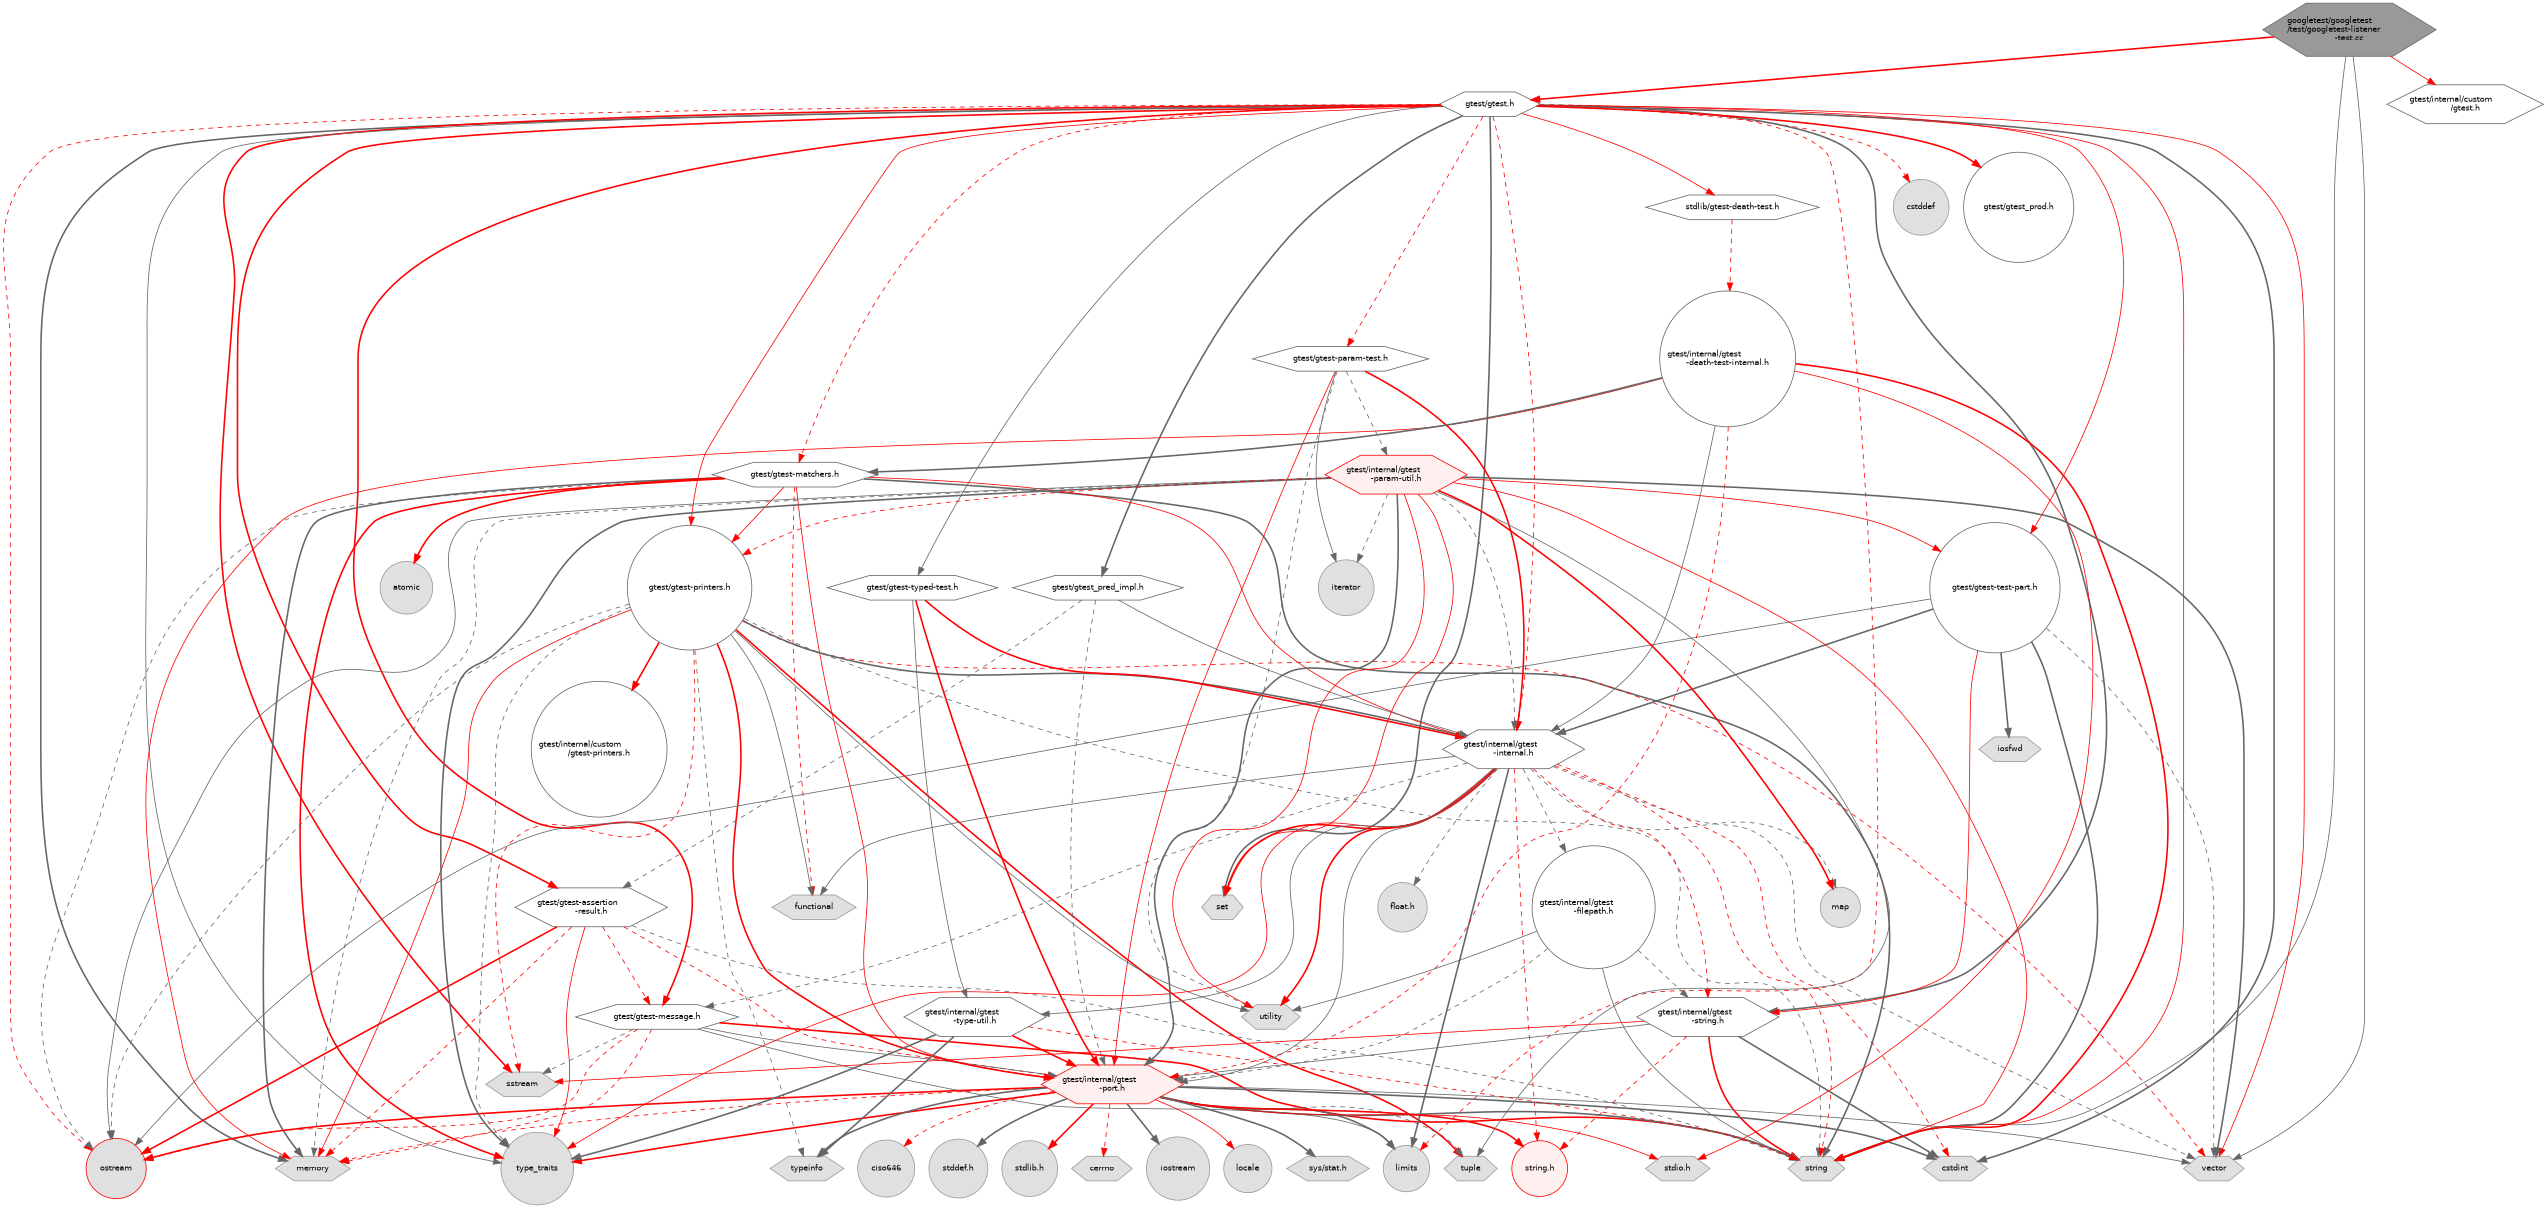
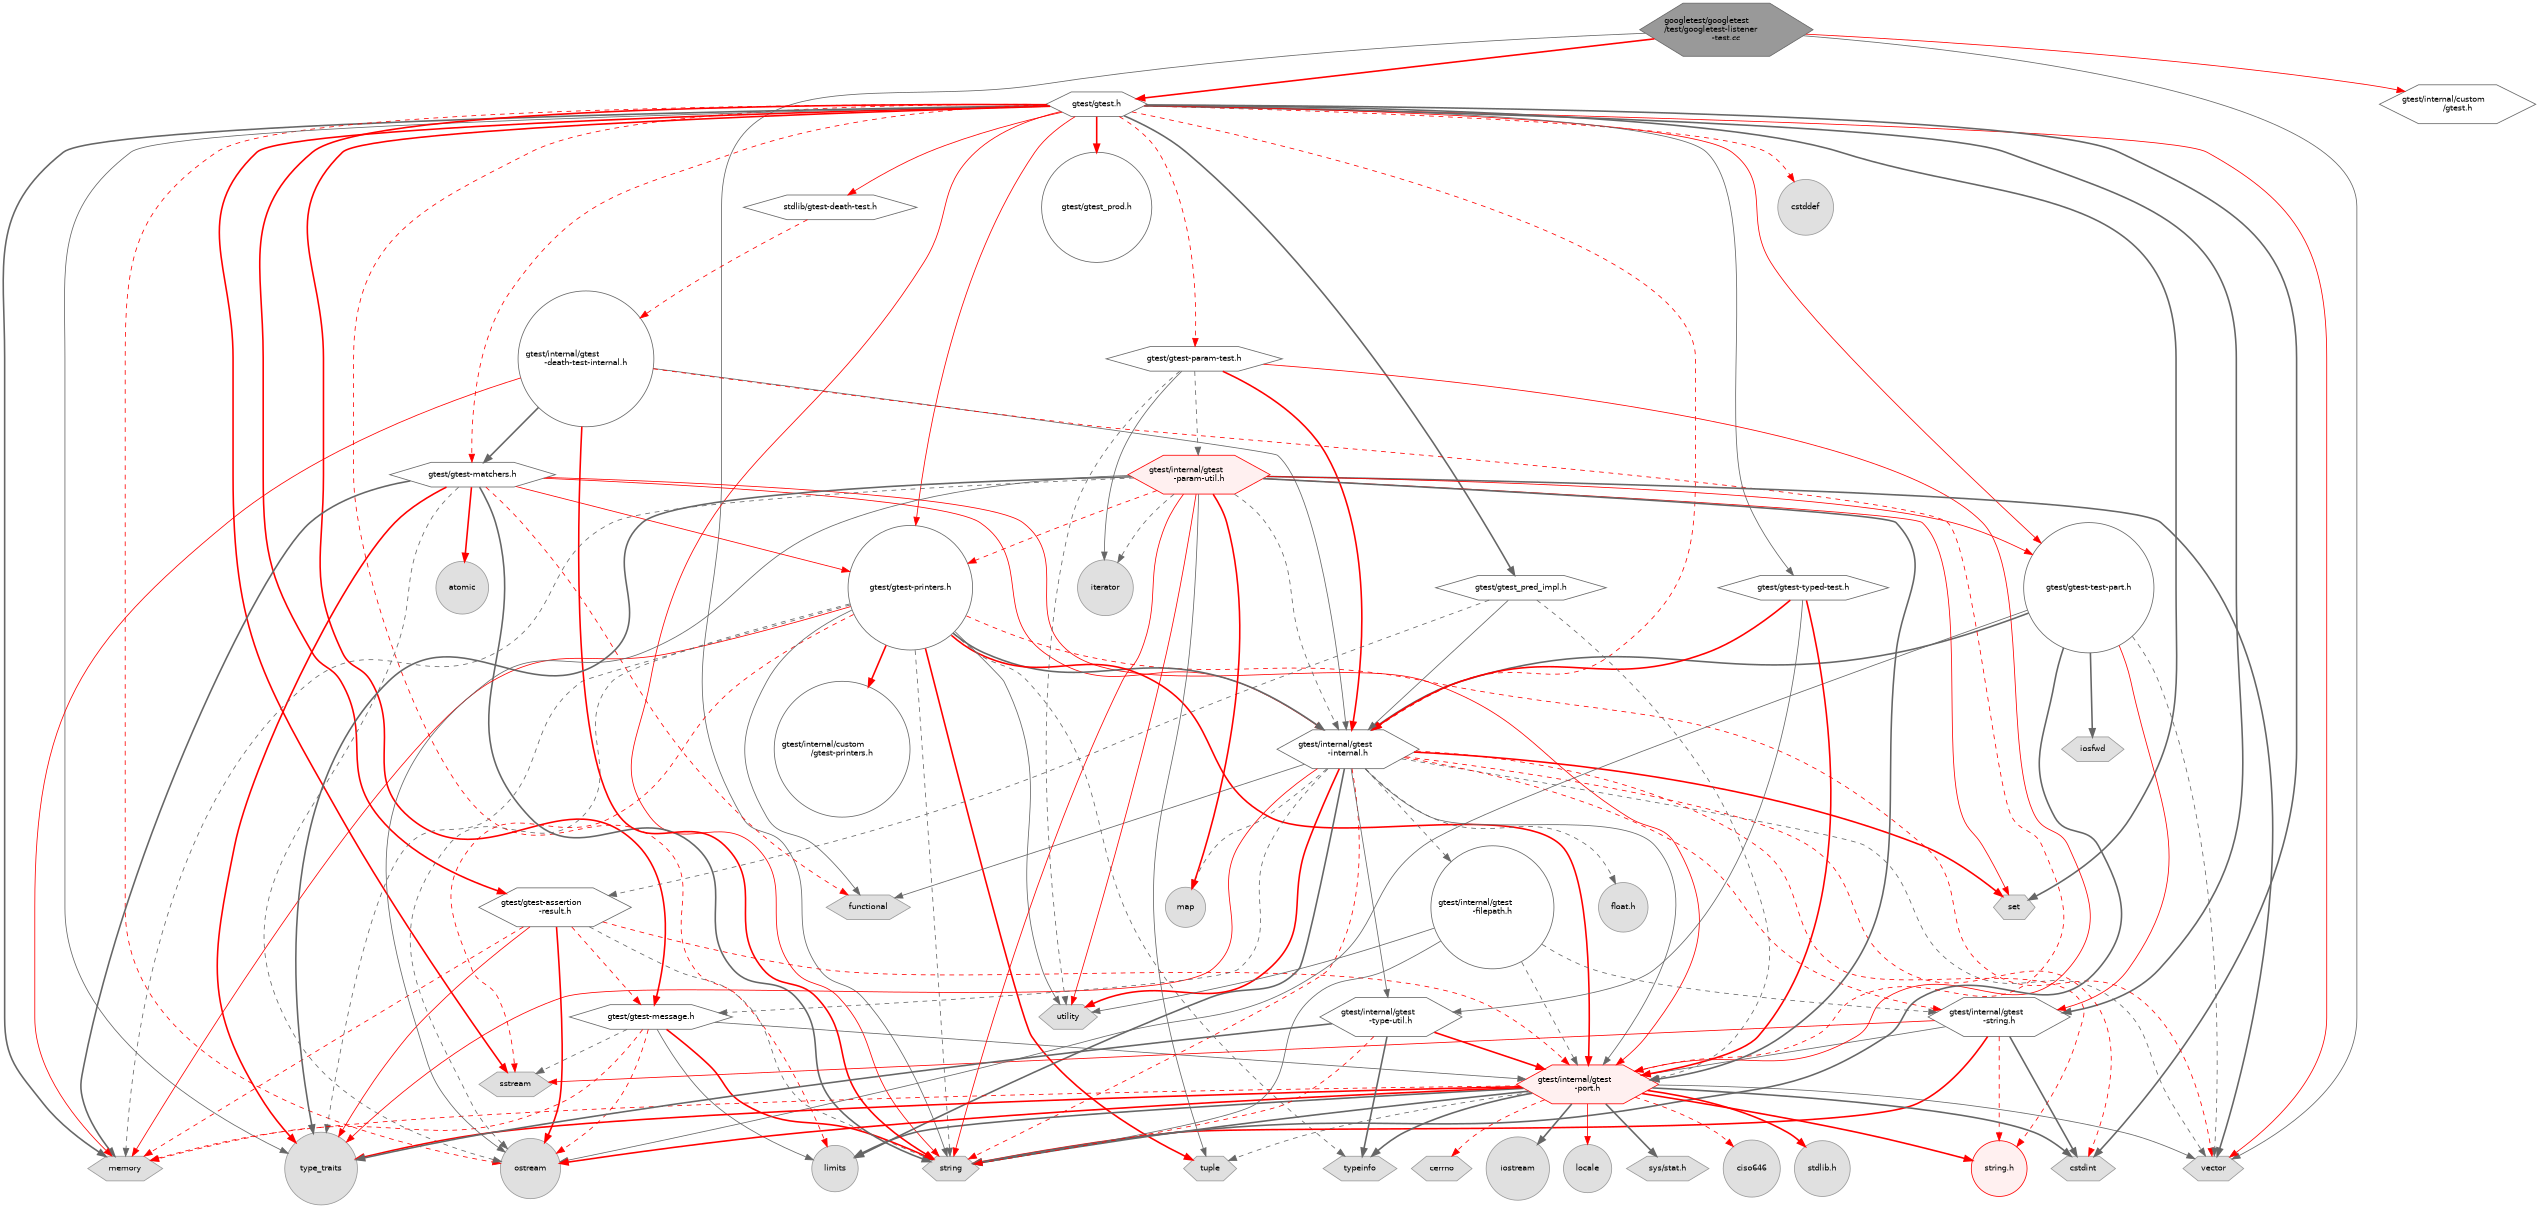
(116, 1169) -> (530, 1169)
(958, 1169) -> none
(1678, 1169) -> none
